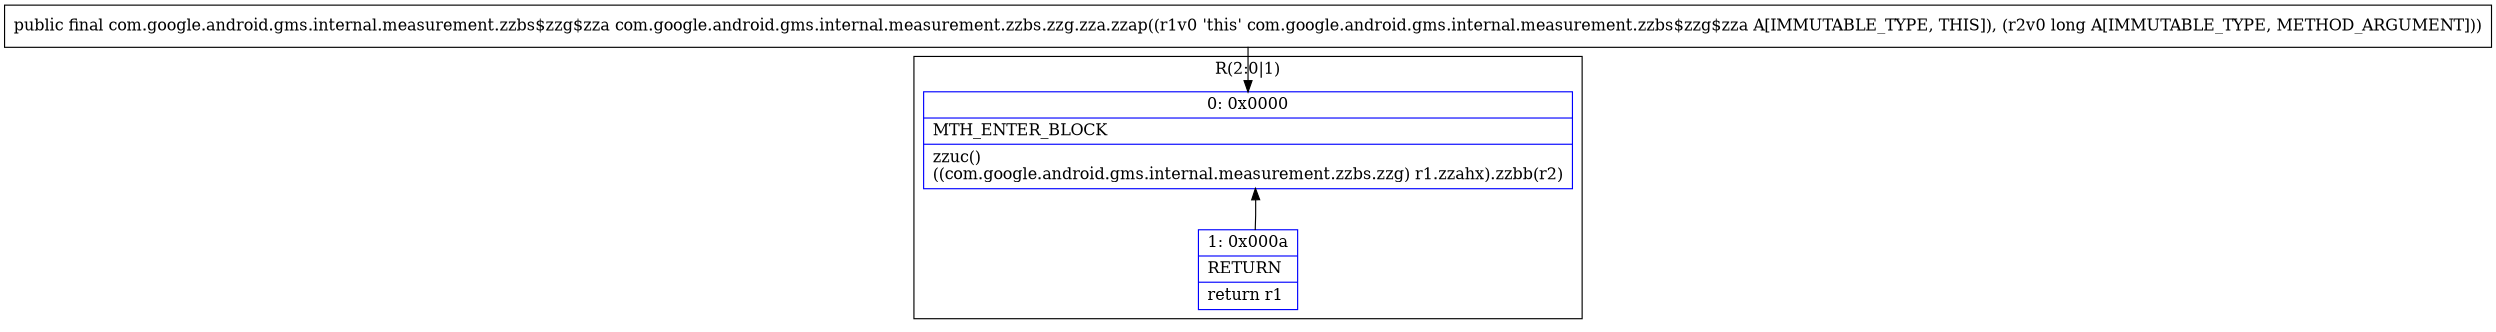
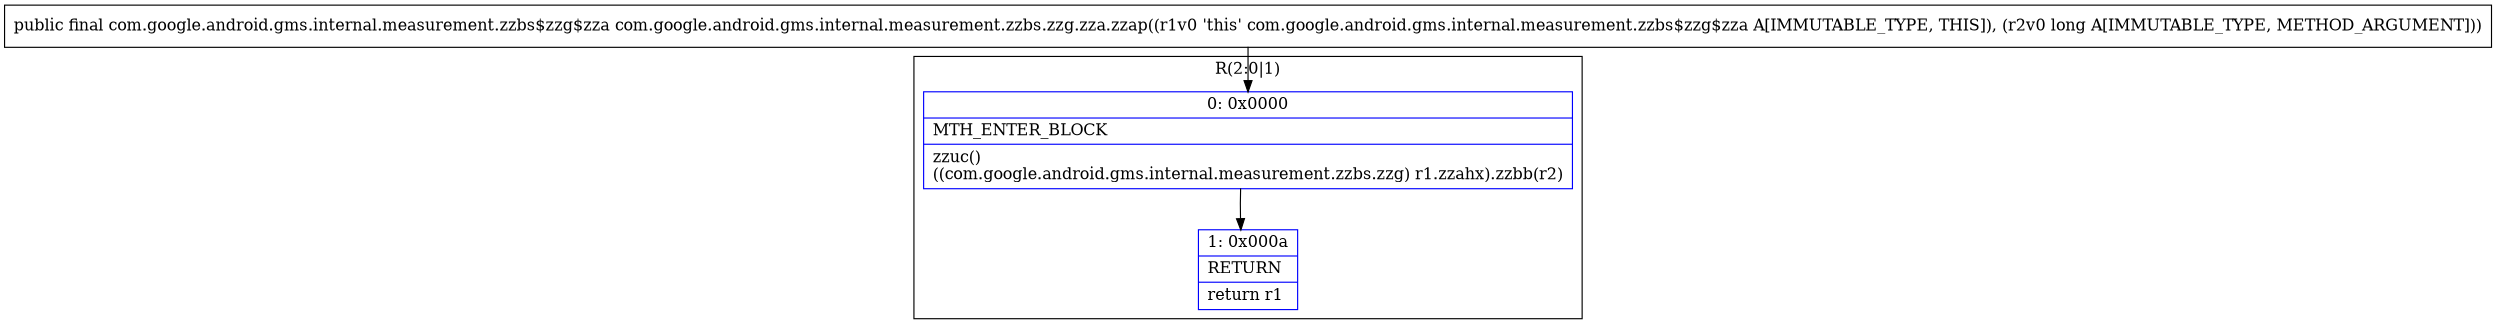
(1256, 215) -> (1240, 204)
